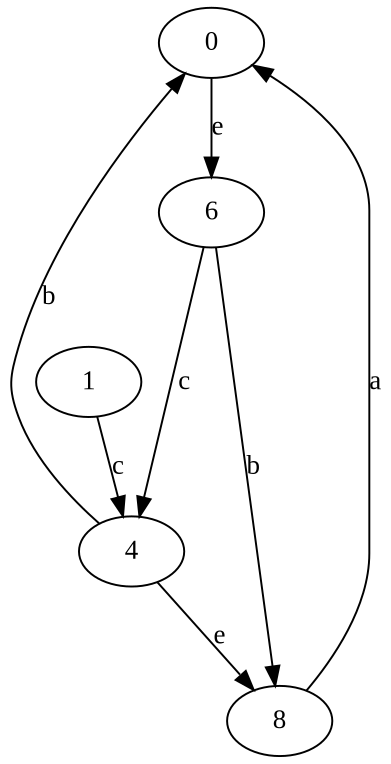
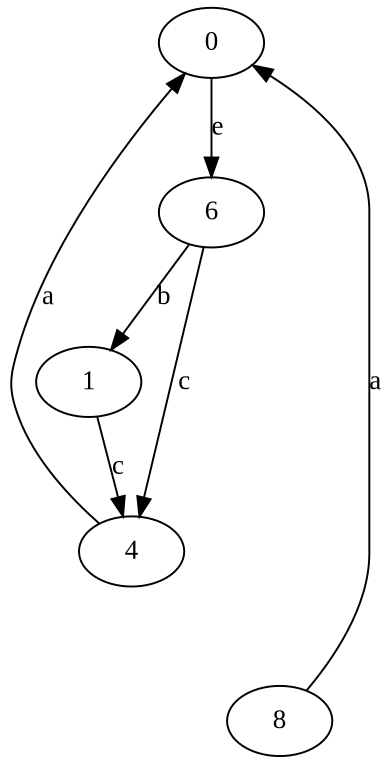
(49, 297) -> (49, 297)
(244, 457) -> (156, 289)
(199, 628) -> none
